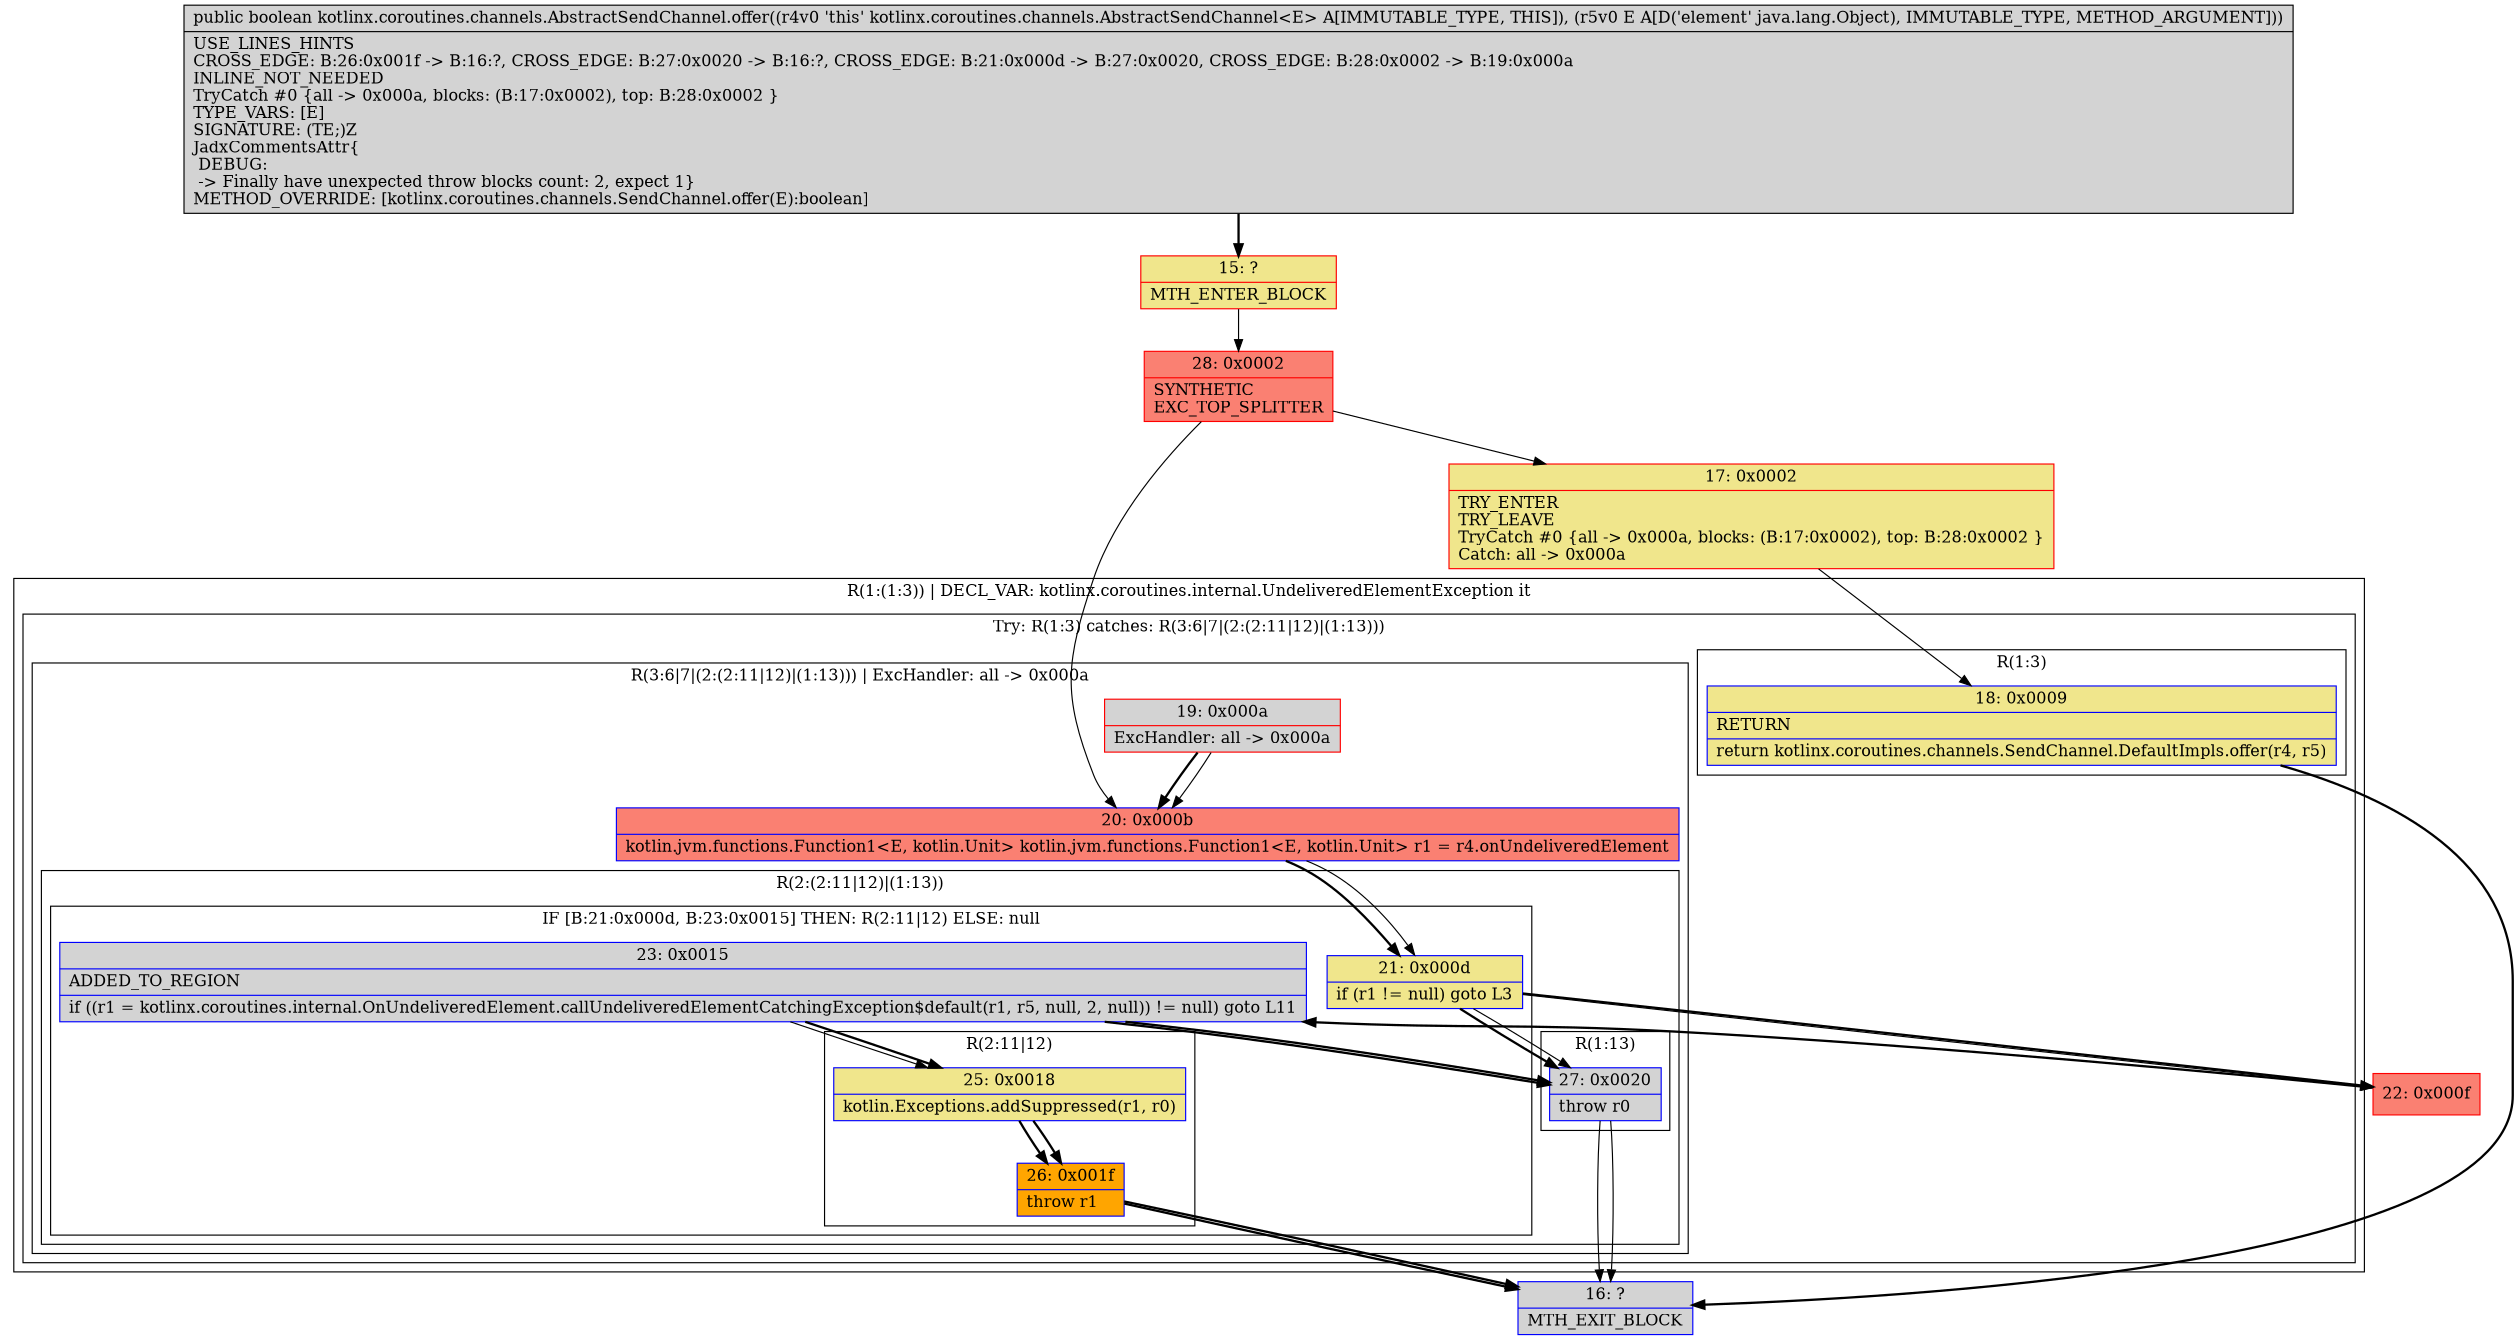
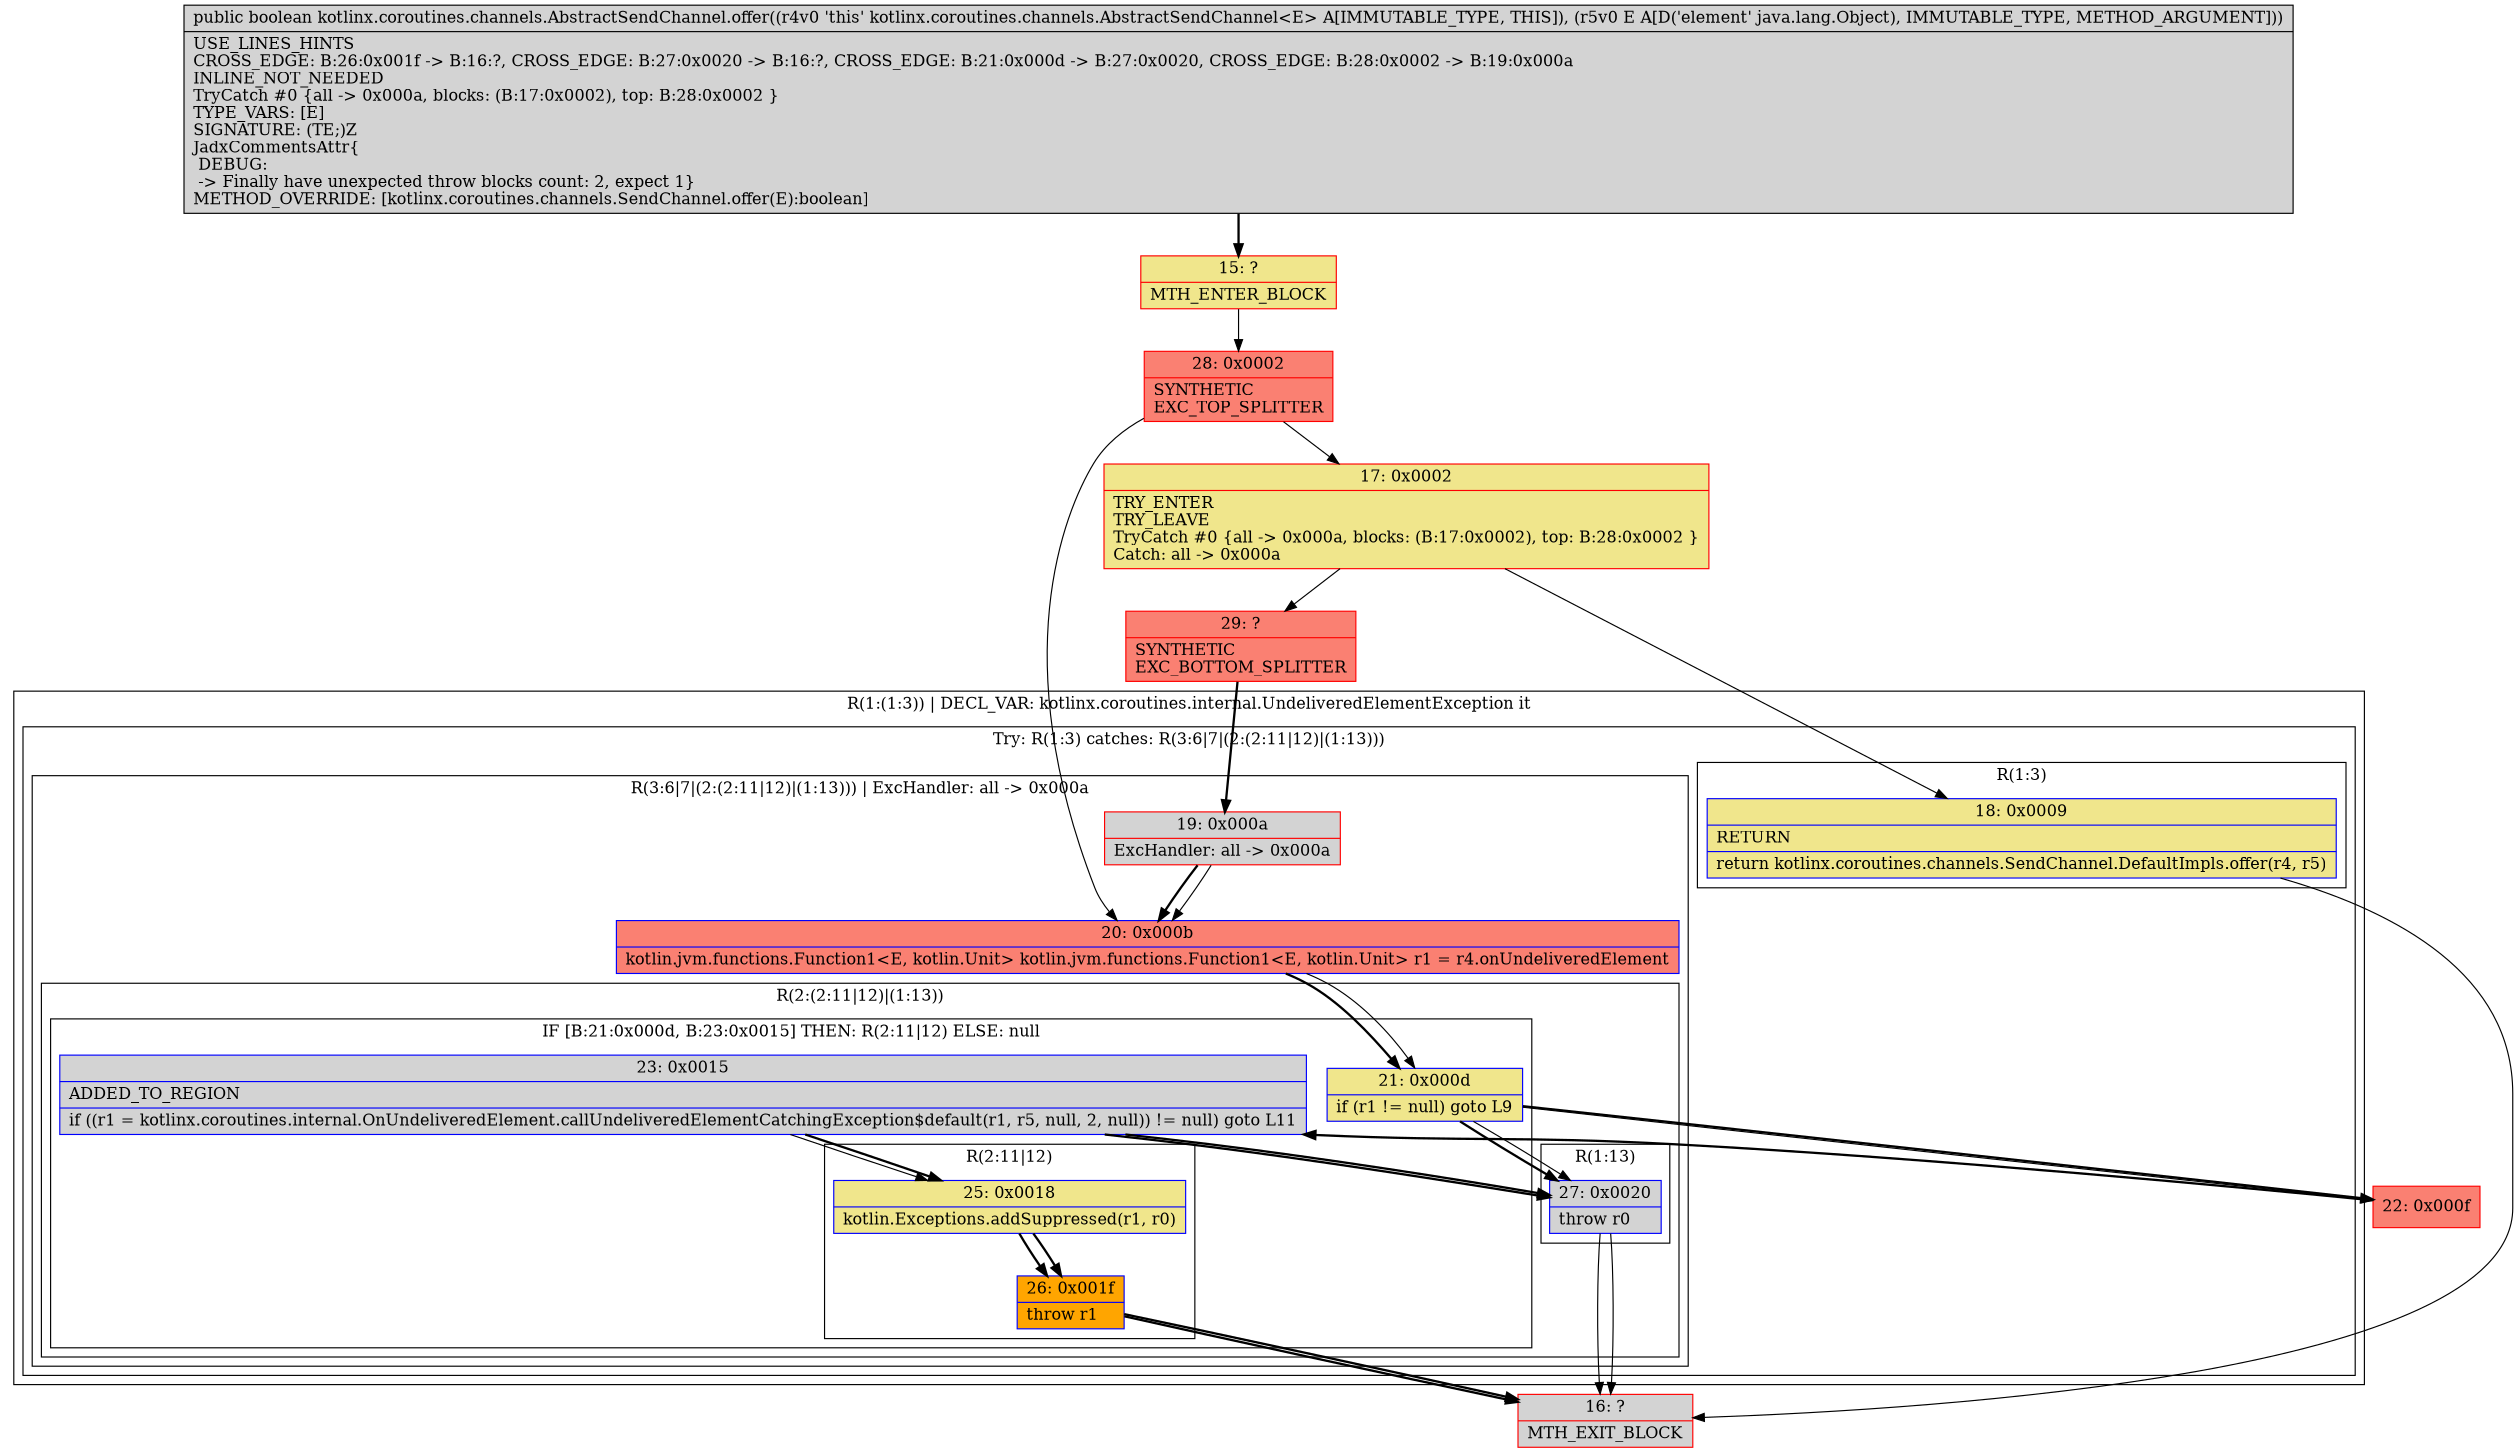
none -> (1241, 646)
(1425, 995) -> (1425, 1107)
(2390, 1207) -> (2390, 1319)
(1605, 1308) -> (1605, 1421)
